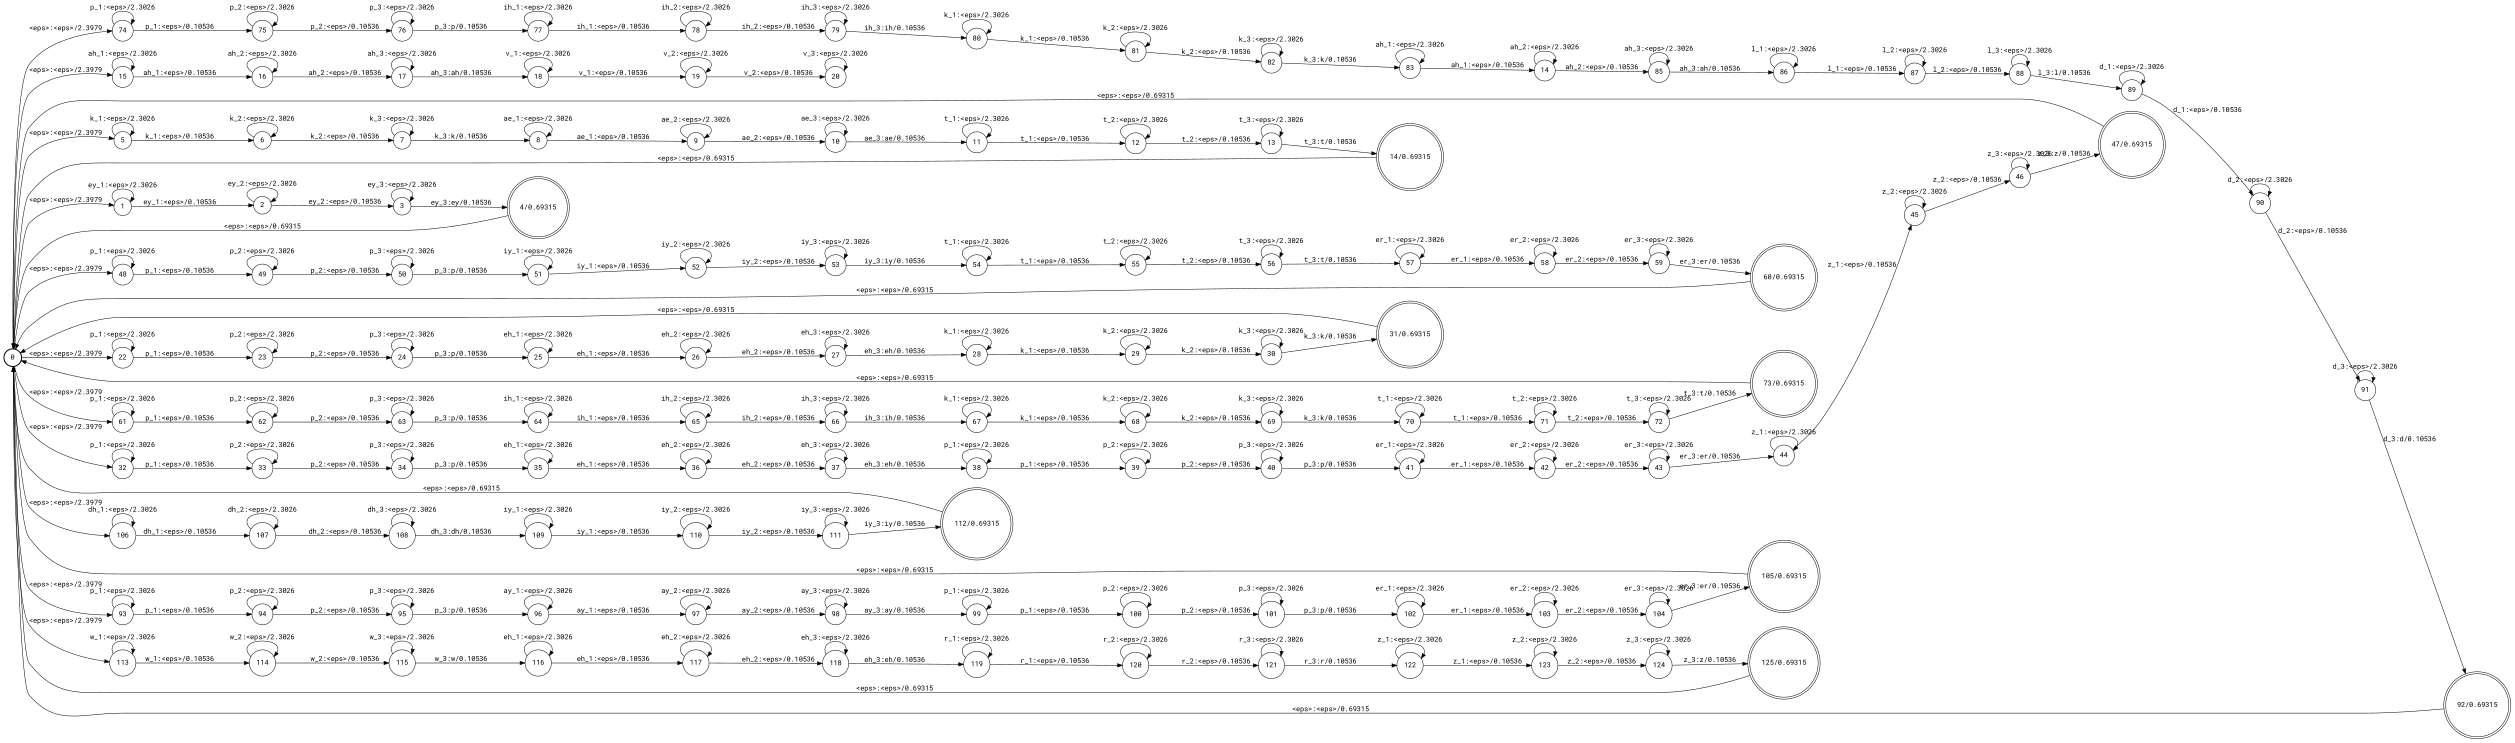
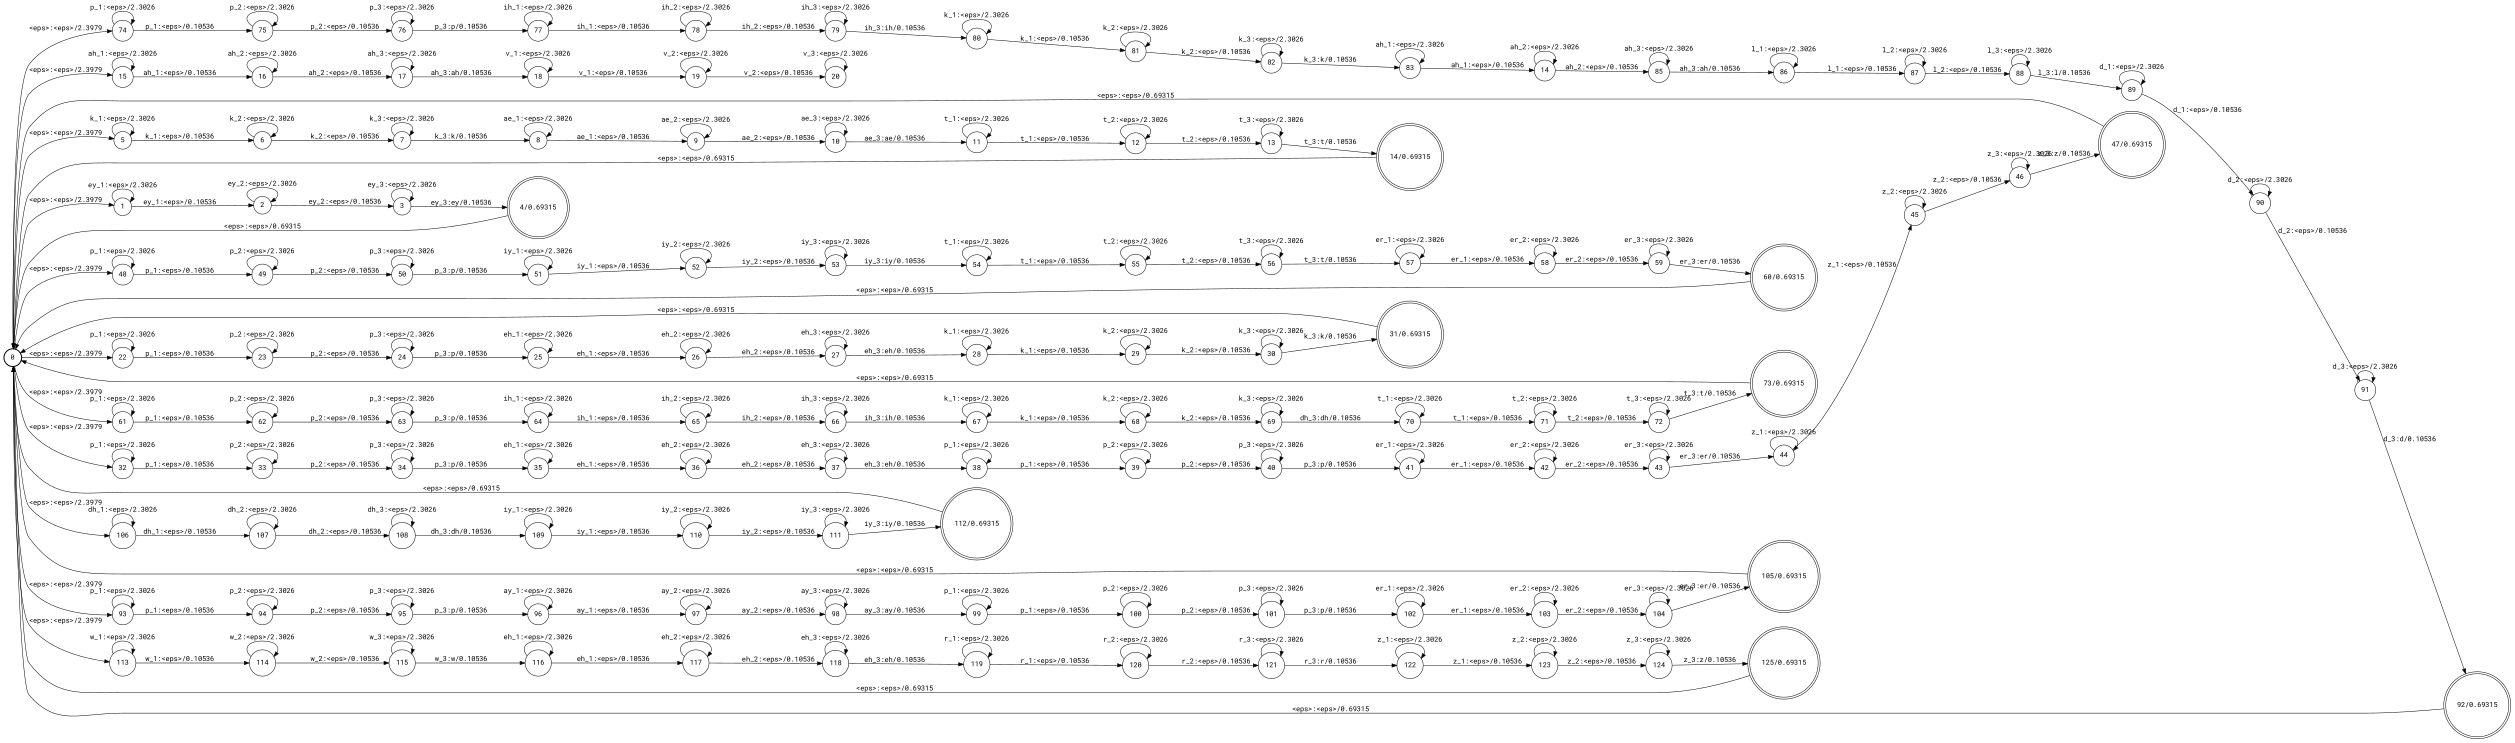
(1330, 418) -> (1330, 418)
